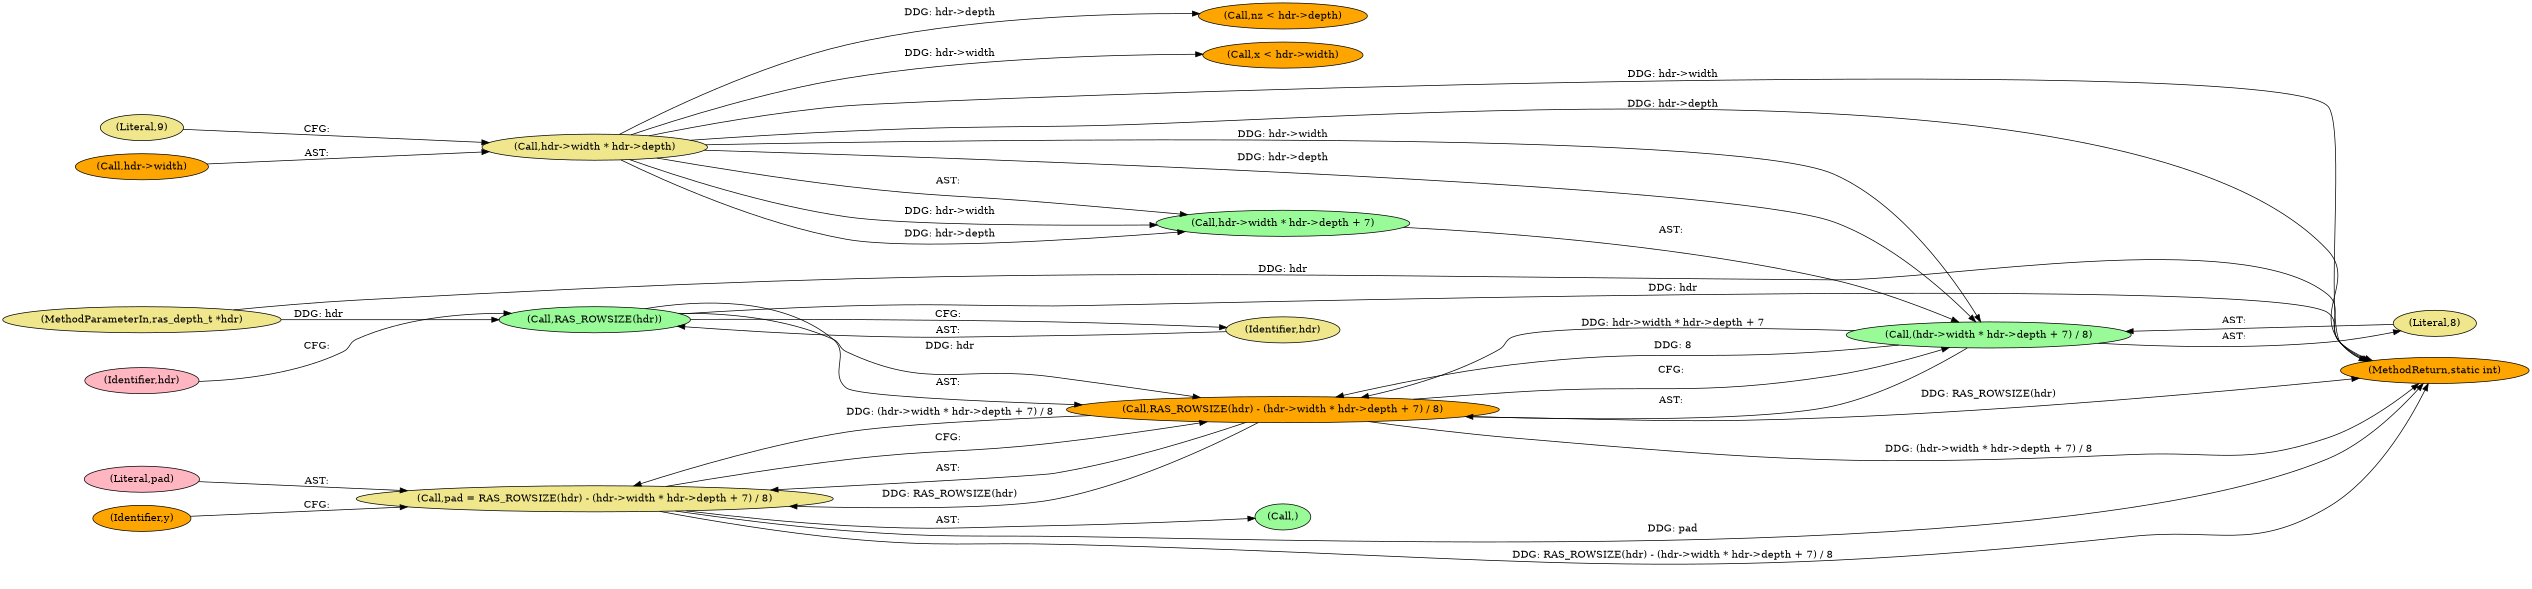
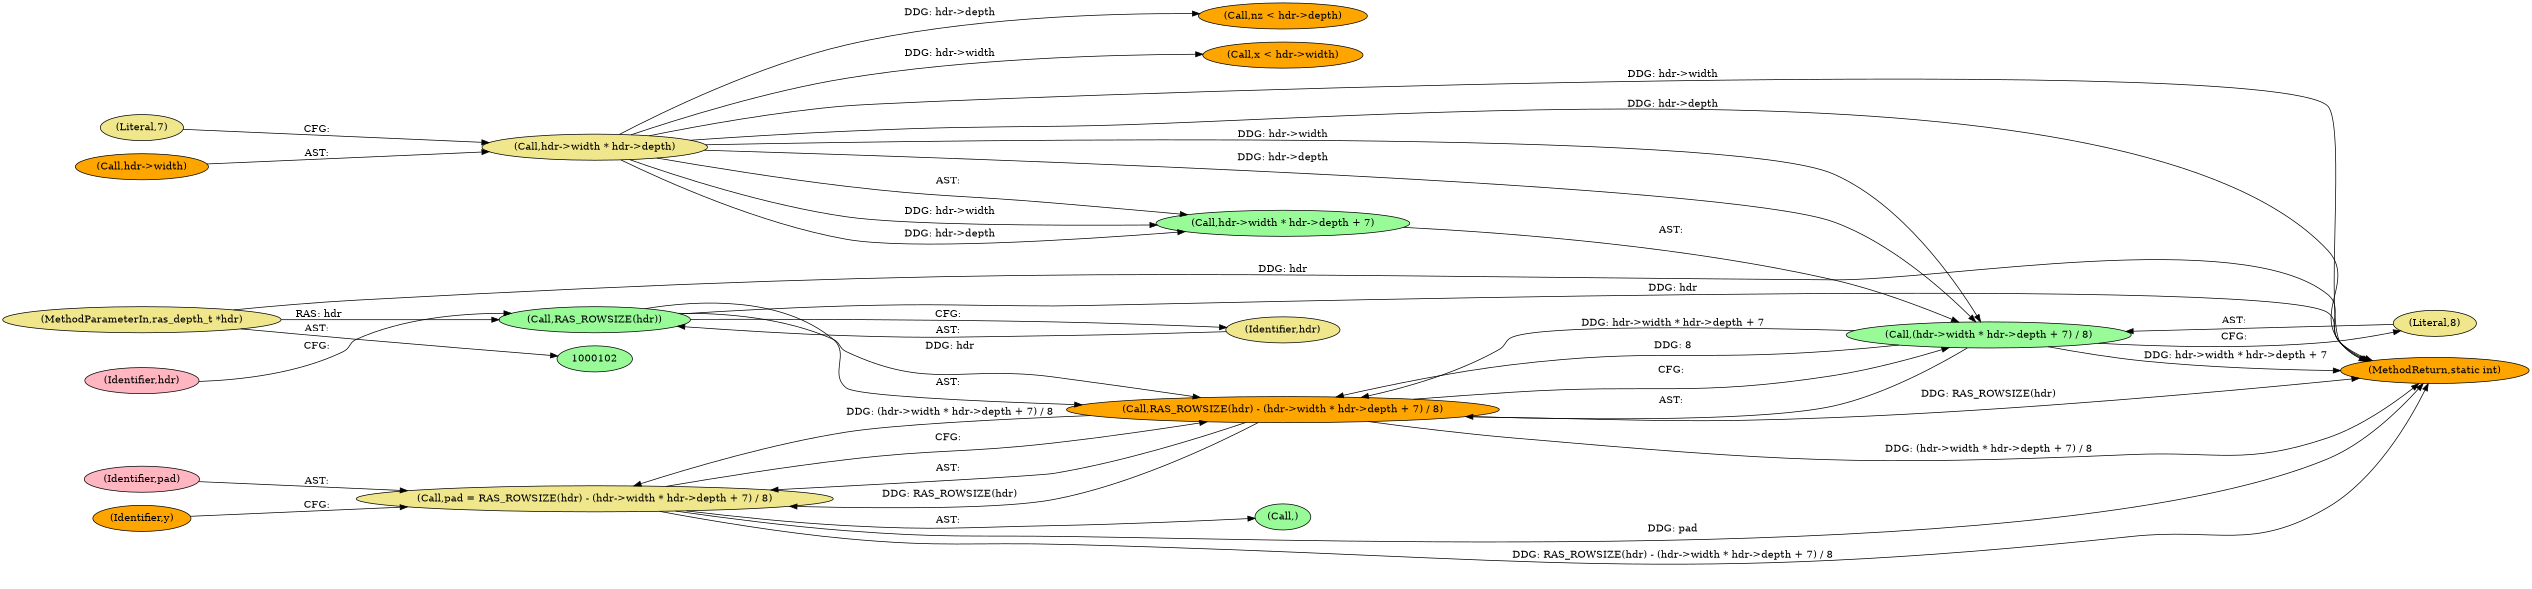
(142, 128) -> (142, 128)
(319, 314) -> (319, 314)
(2236, 337) -> (2236, 337)
none -> (595, 359)
none -> (2190, 365)
(142, 479) -> (142, 479)
